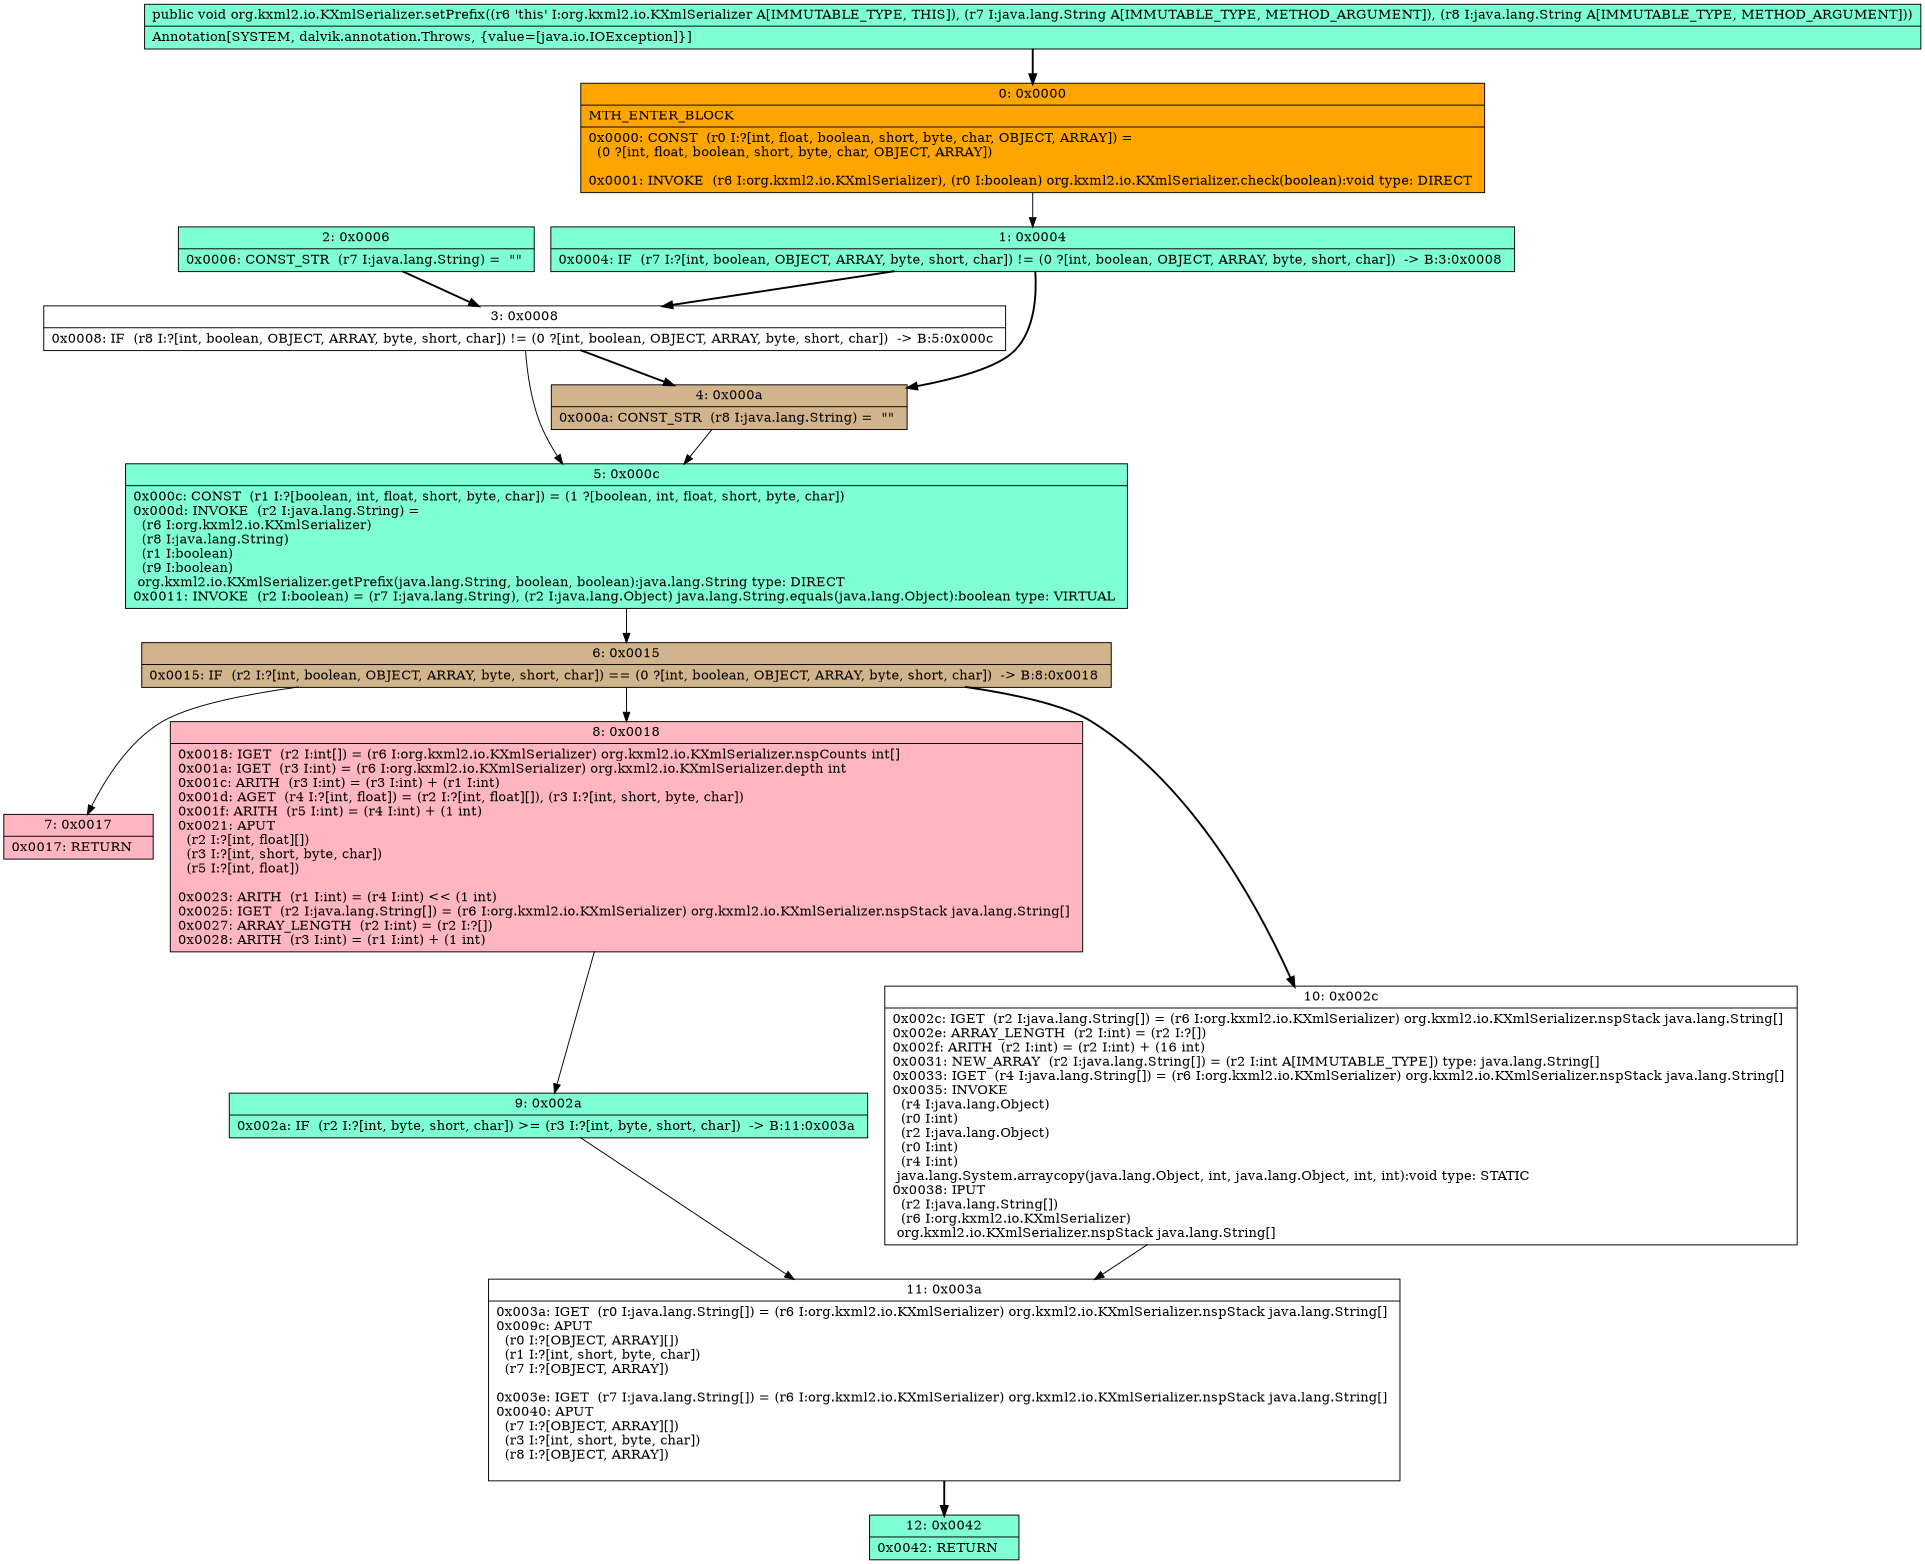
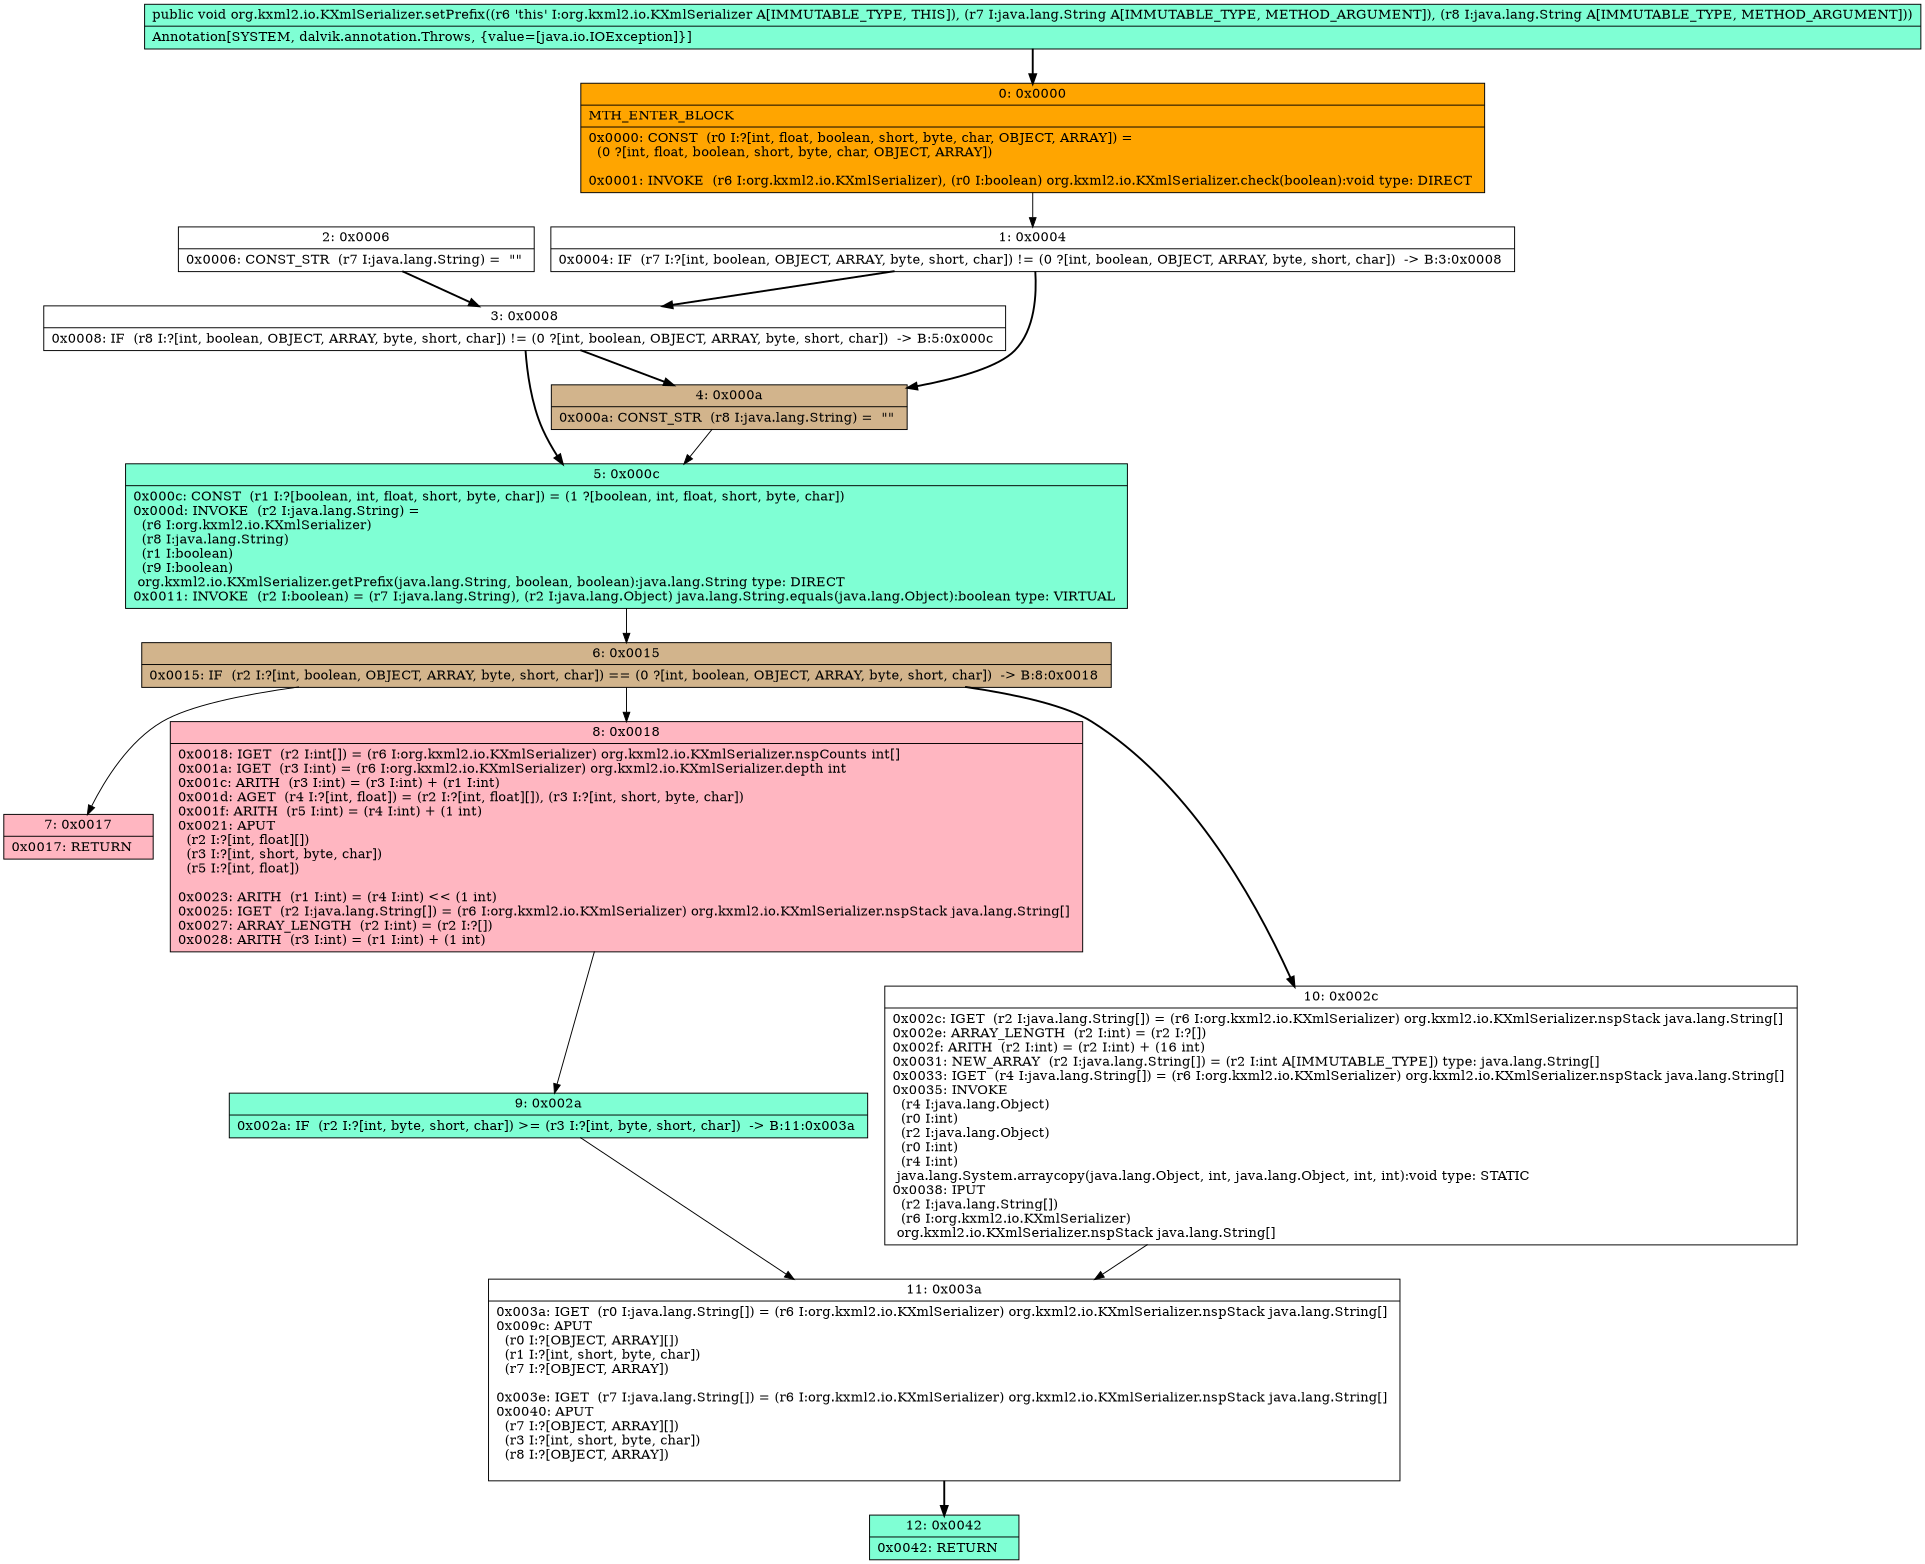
(356, 249) -> (356, 249)
(1033, 249) -> (1033, 249)
(534, 405) -> (534, 405)
